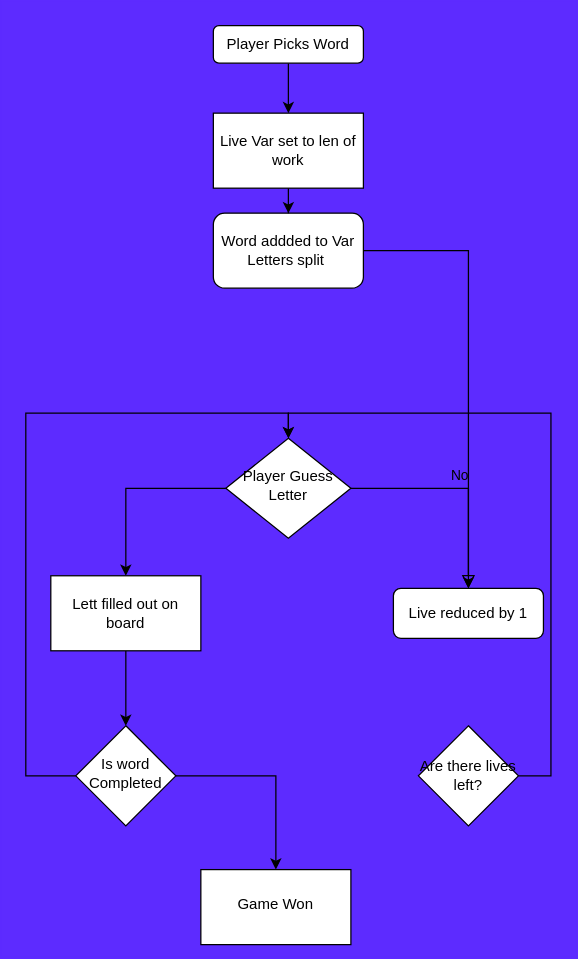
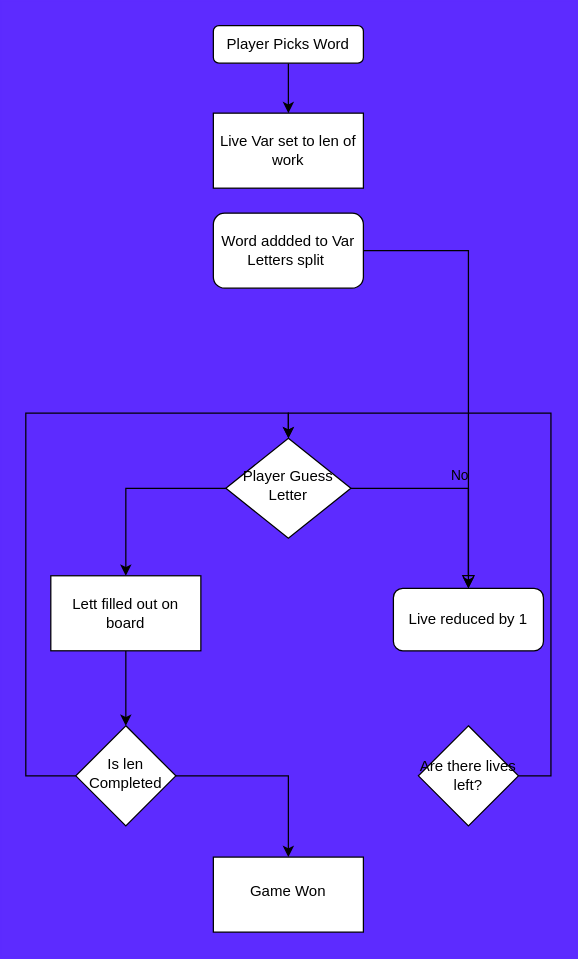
(288, 205) -> none
(468, 613) -> (468, 619)
(126, 773) -> (126, 773)
(276, 907) -> (288, 894)
